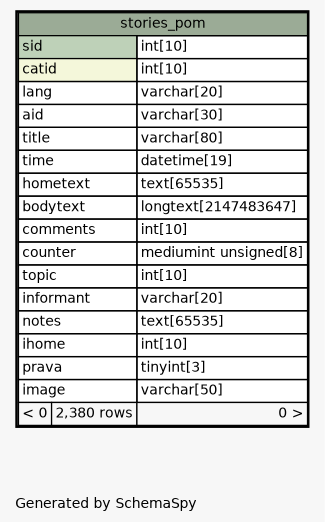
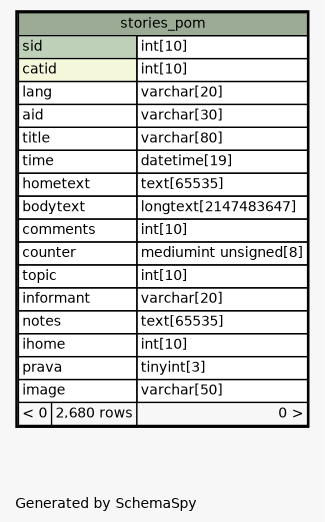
(94, 413) -> (94, 413)
